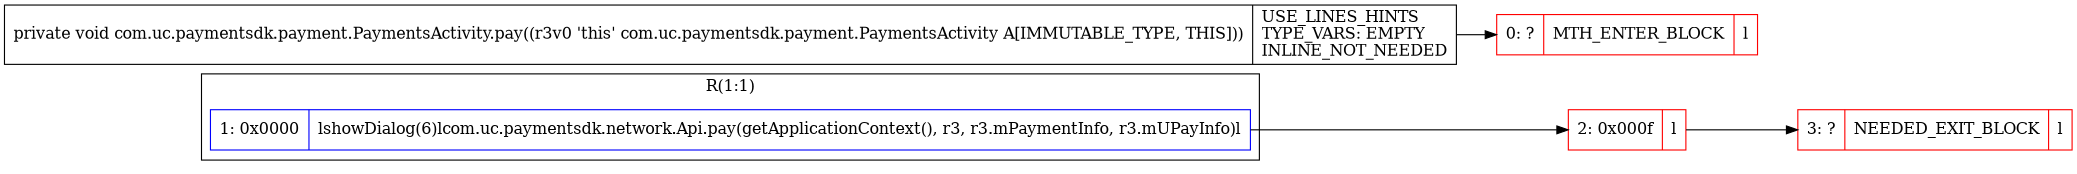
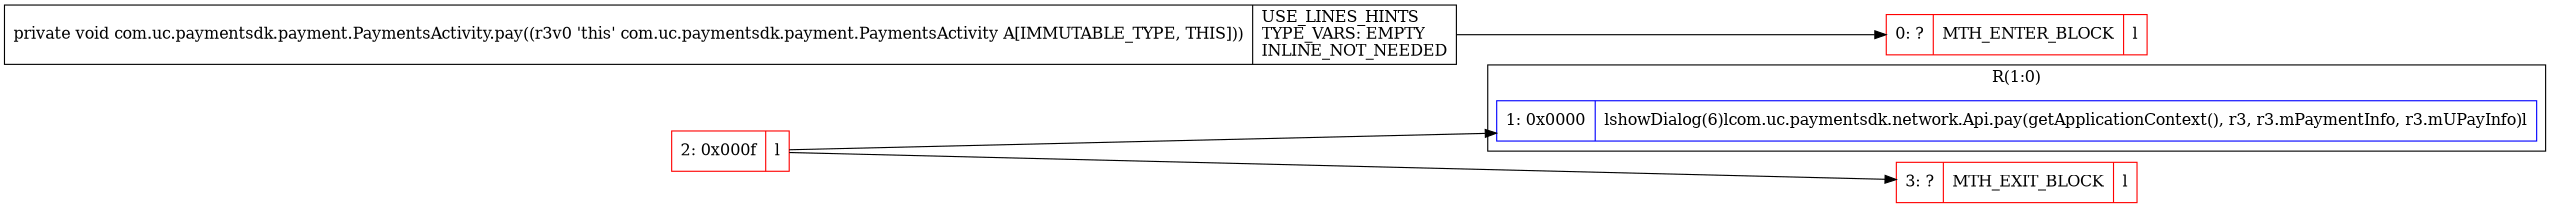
(730, 87) -> (2017, 78)
(1947, 129) -> (2028, 182)
(1404, 130) -> (1137, 142)
